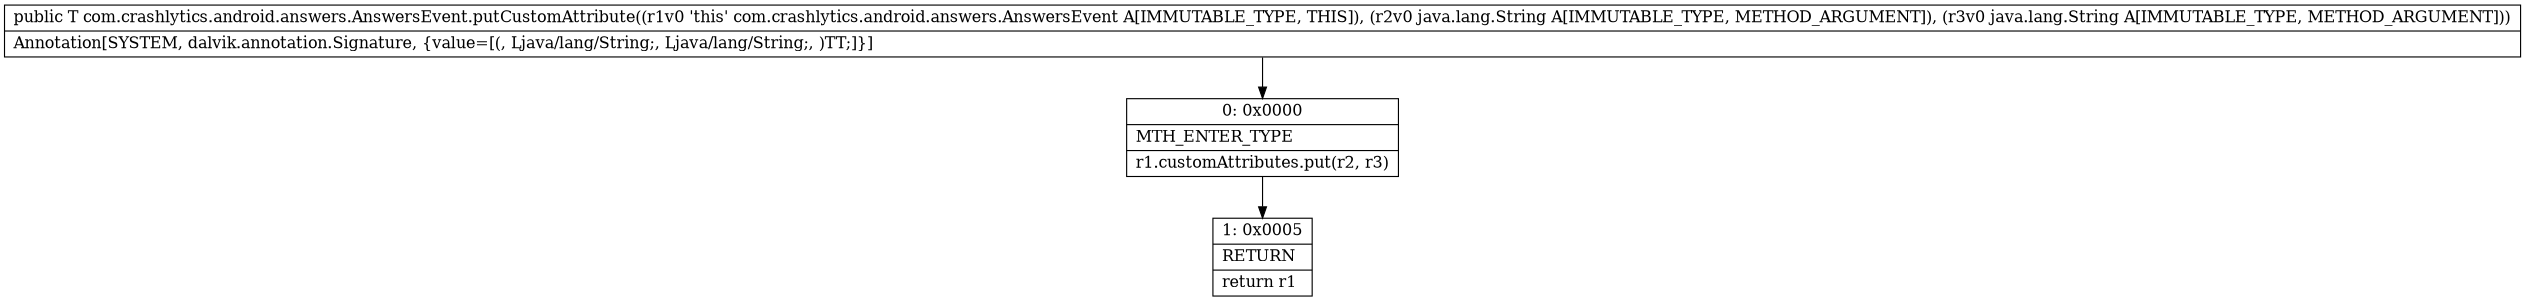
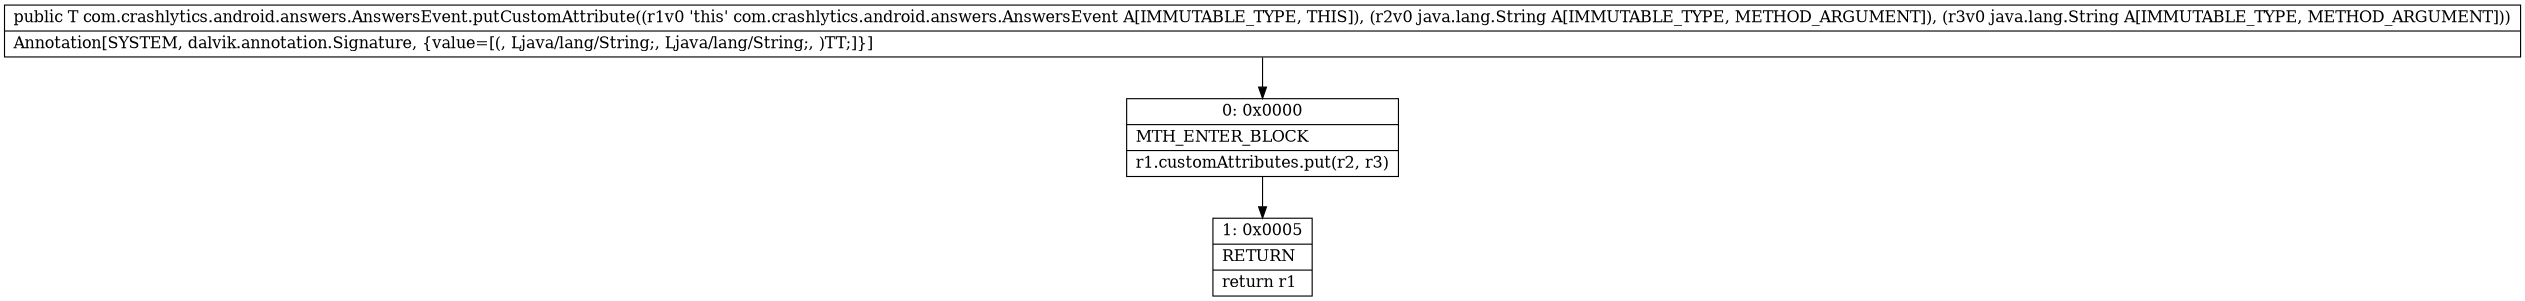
(1215, 137) -> (1223, 137)
